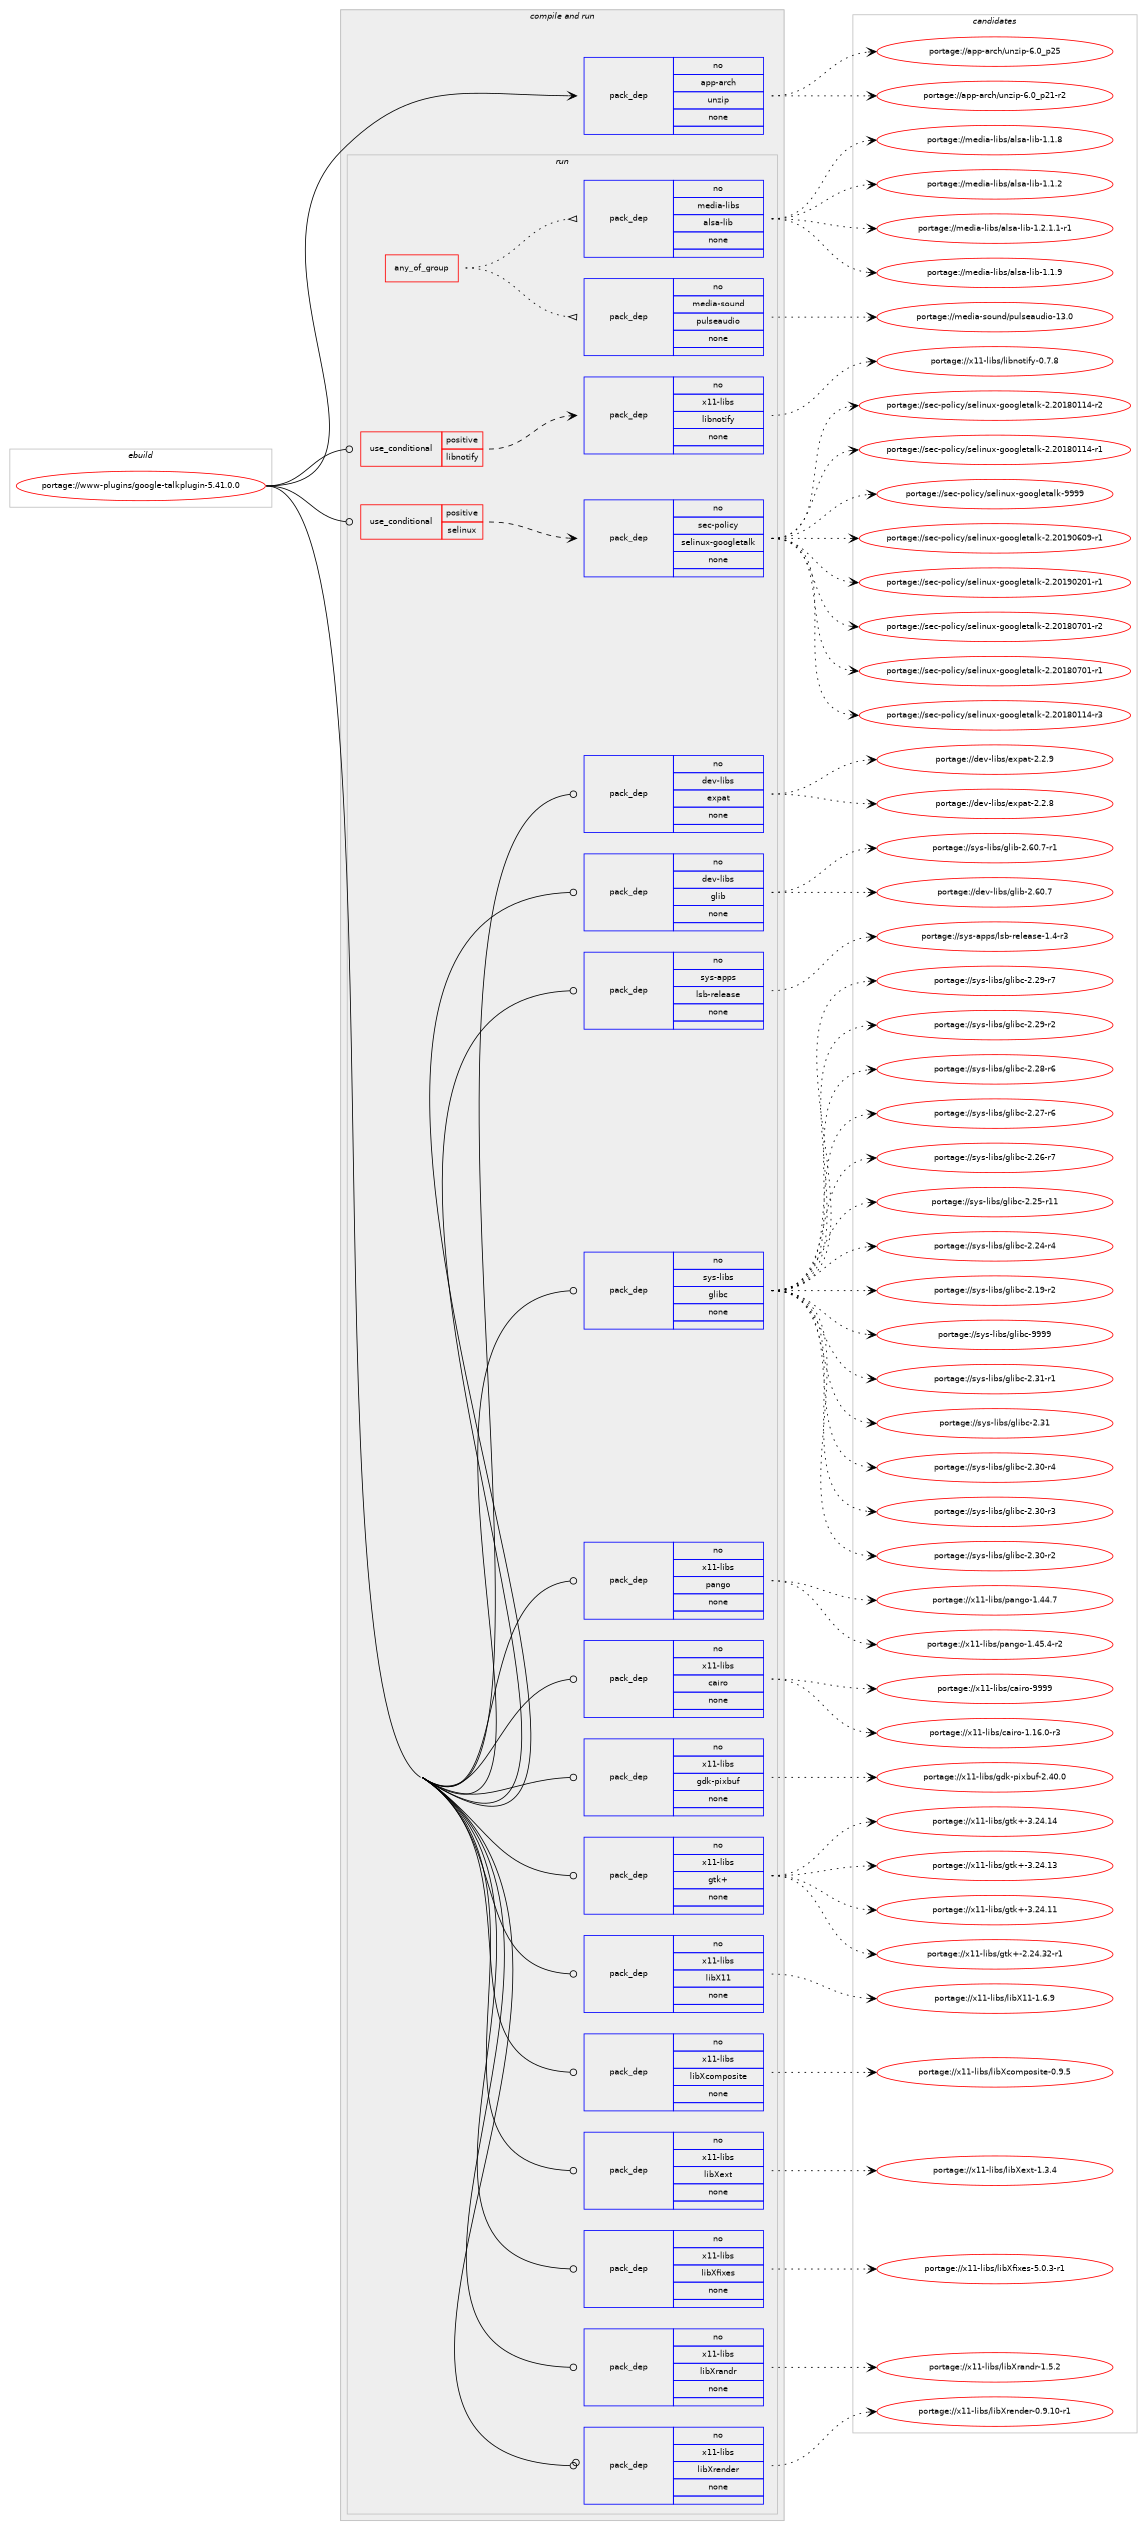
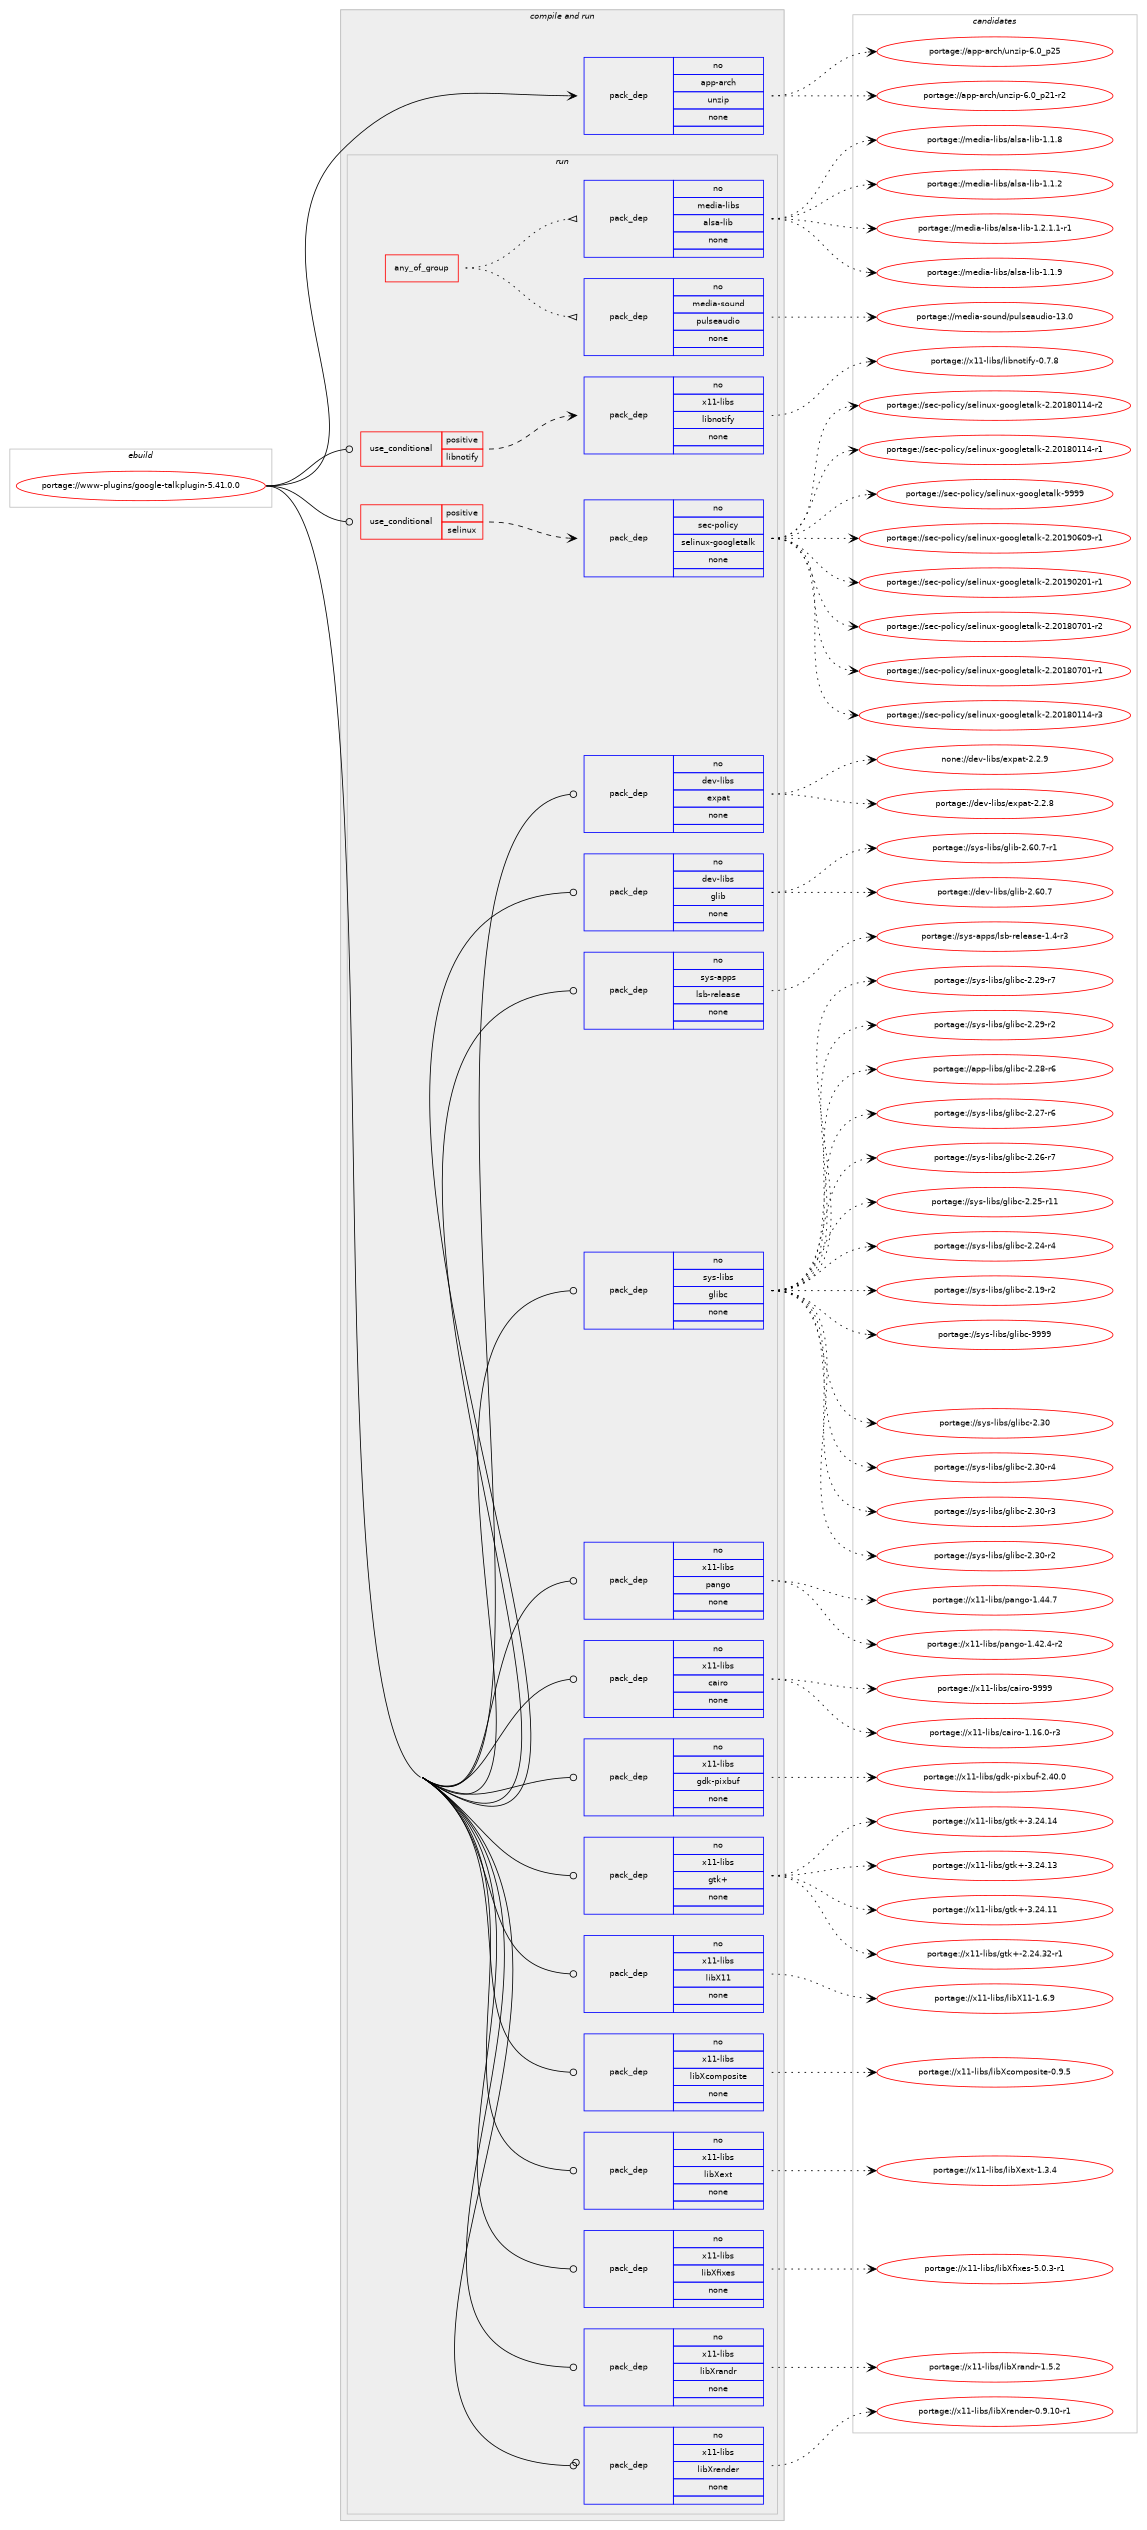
(995, 760) -> (995, 760)
(995, 1069) -> (995, 1069)
(995, 1379) -> none
(995, 1423) -> (995, 1423)
(995, 1645) -> (995, 1645)
